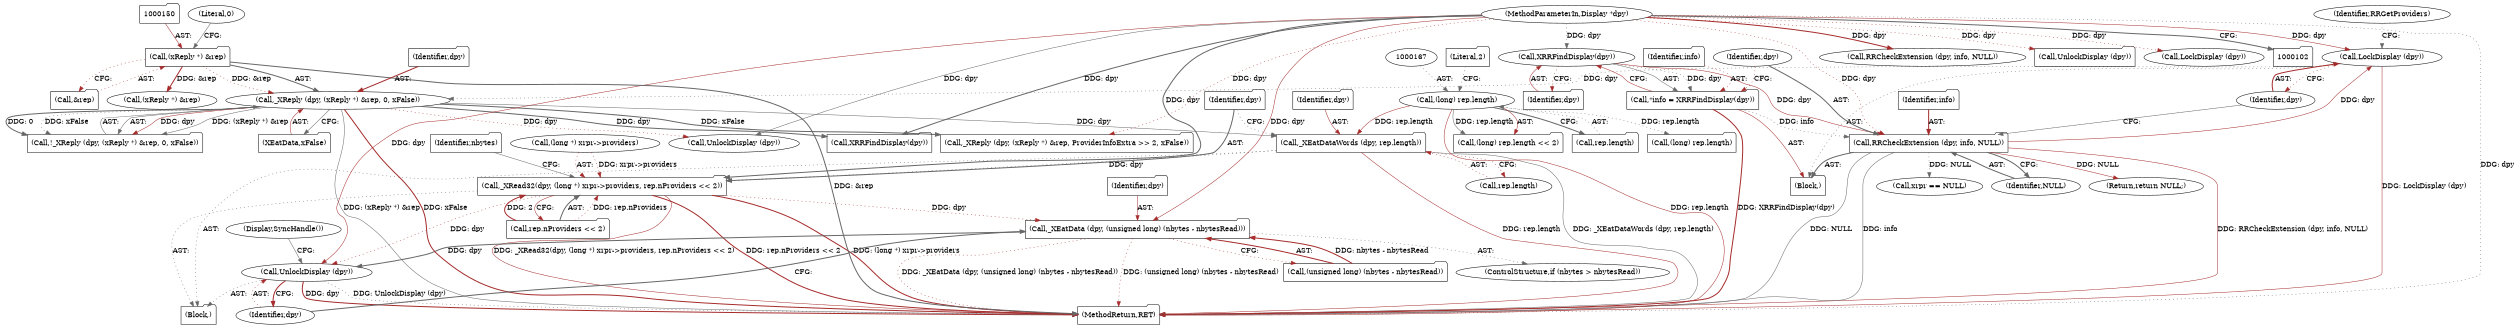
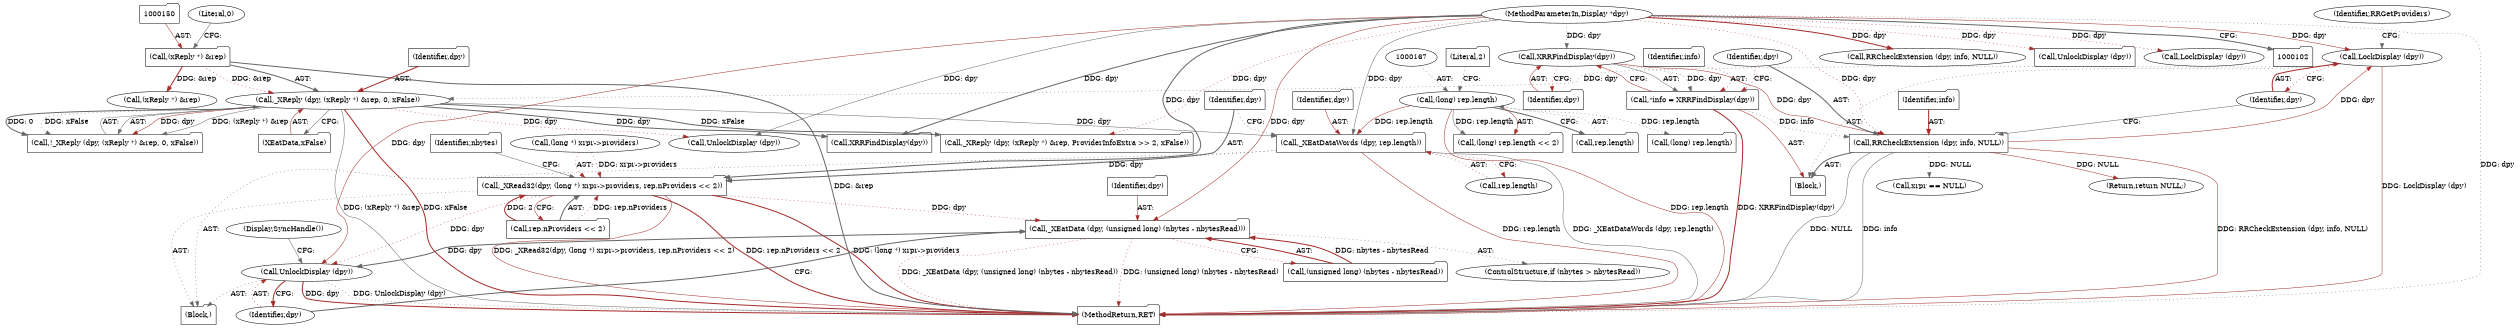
none -> (1397, 40)
(74, 100) -> none
(2036, 186) -> none
